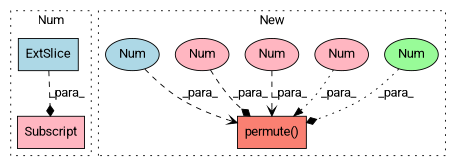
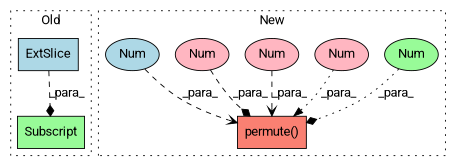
(51, 21) -> (51, 21)
(51, 132) -> (51, 132)
